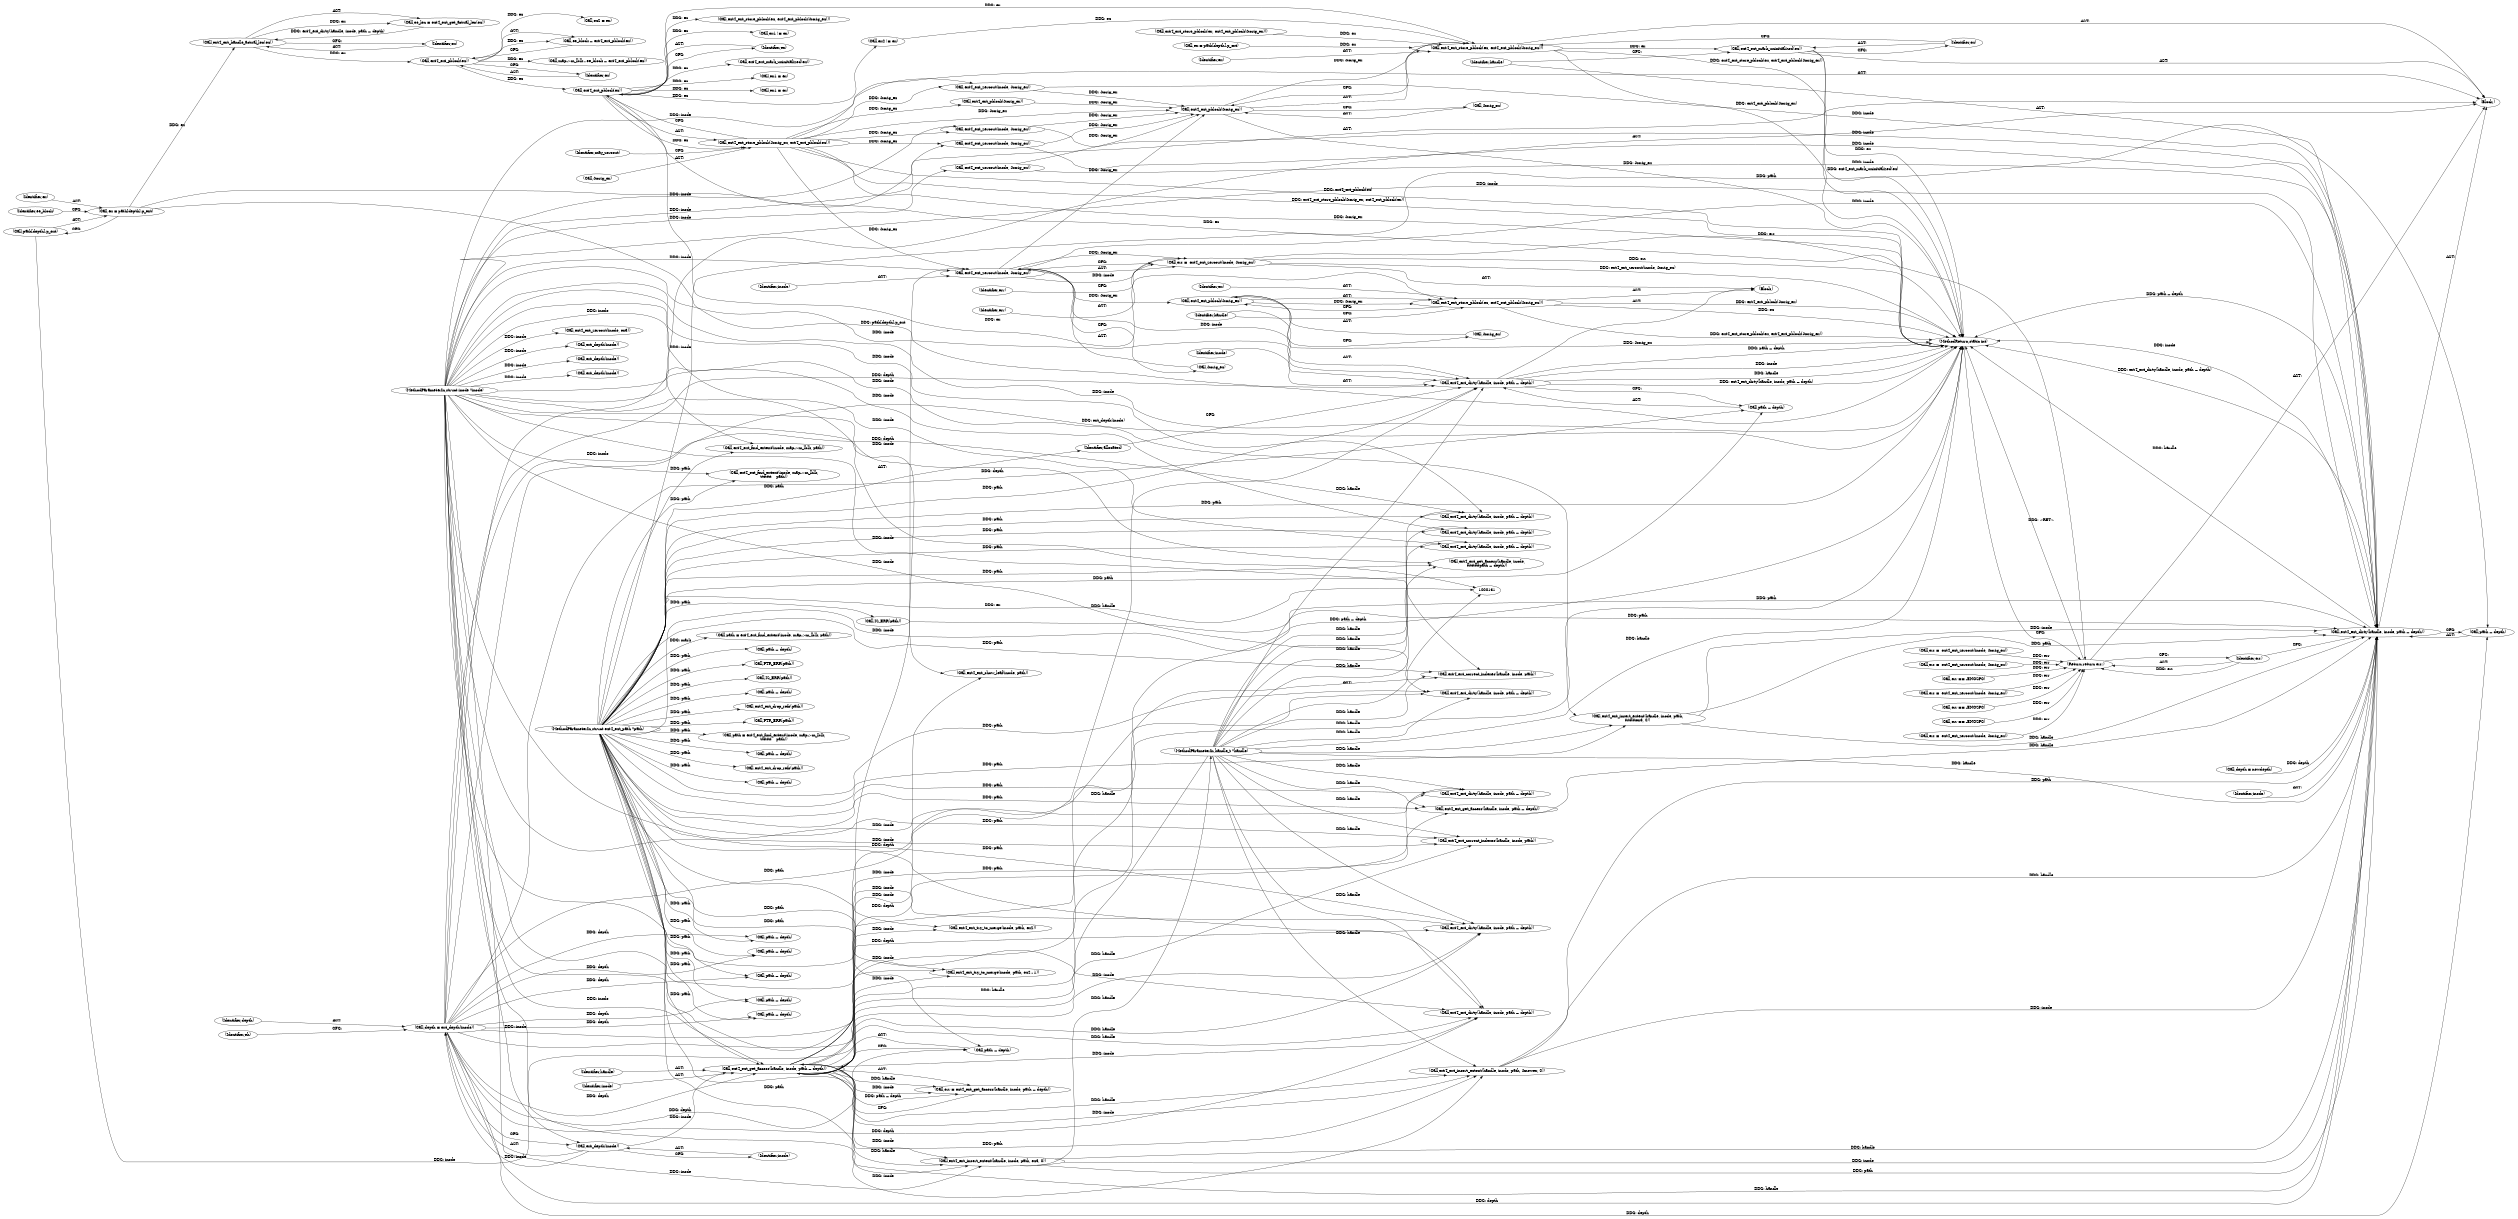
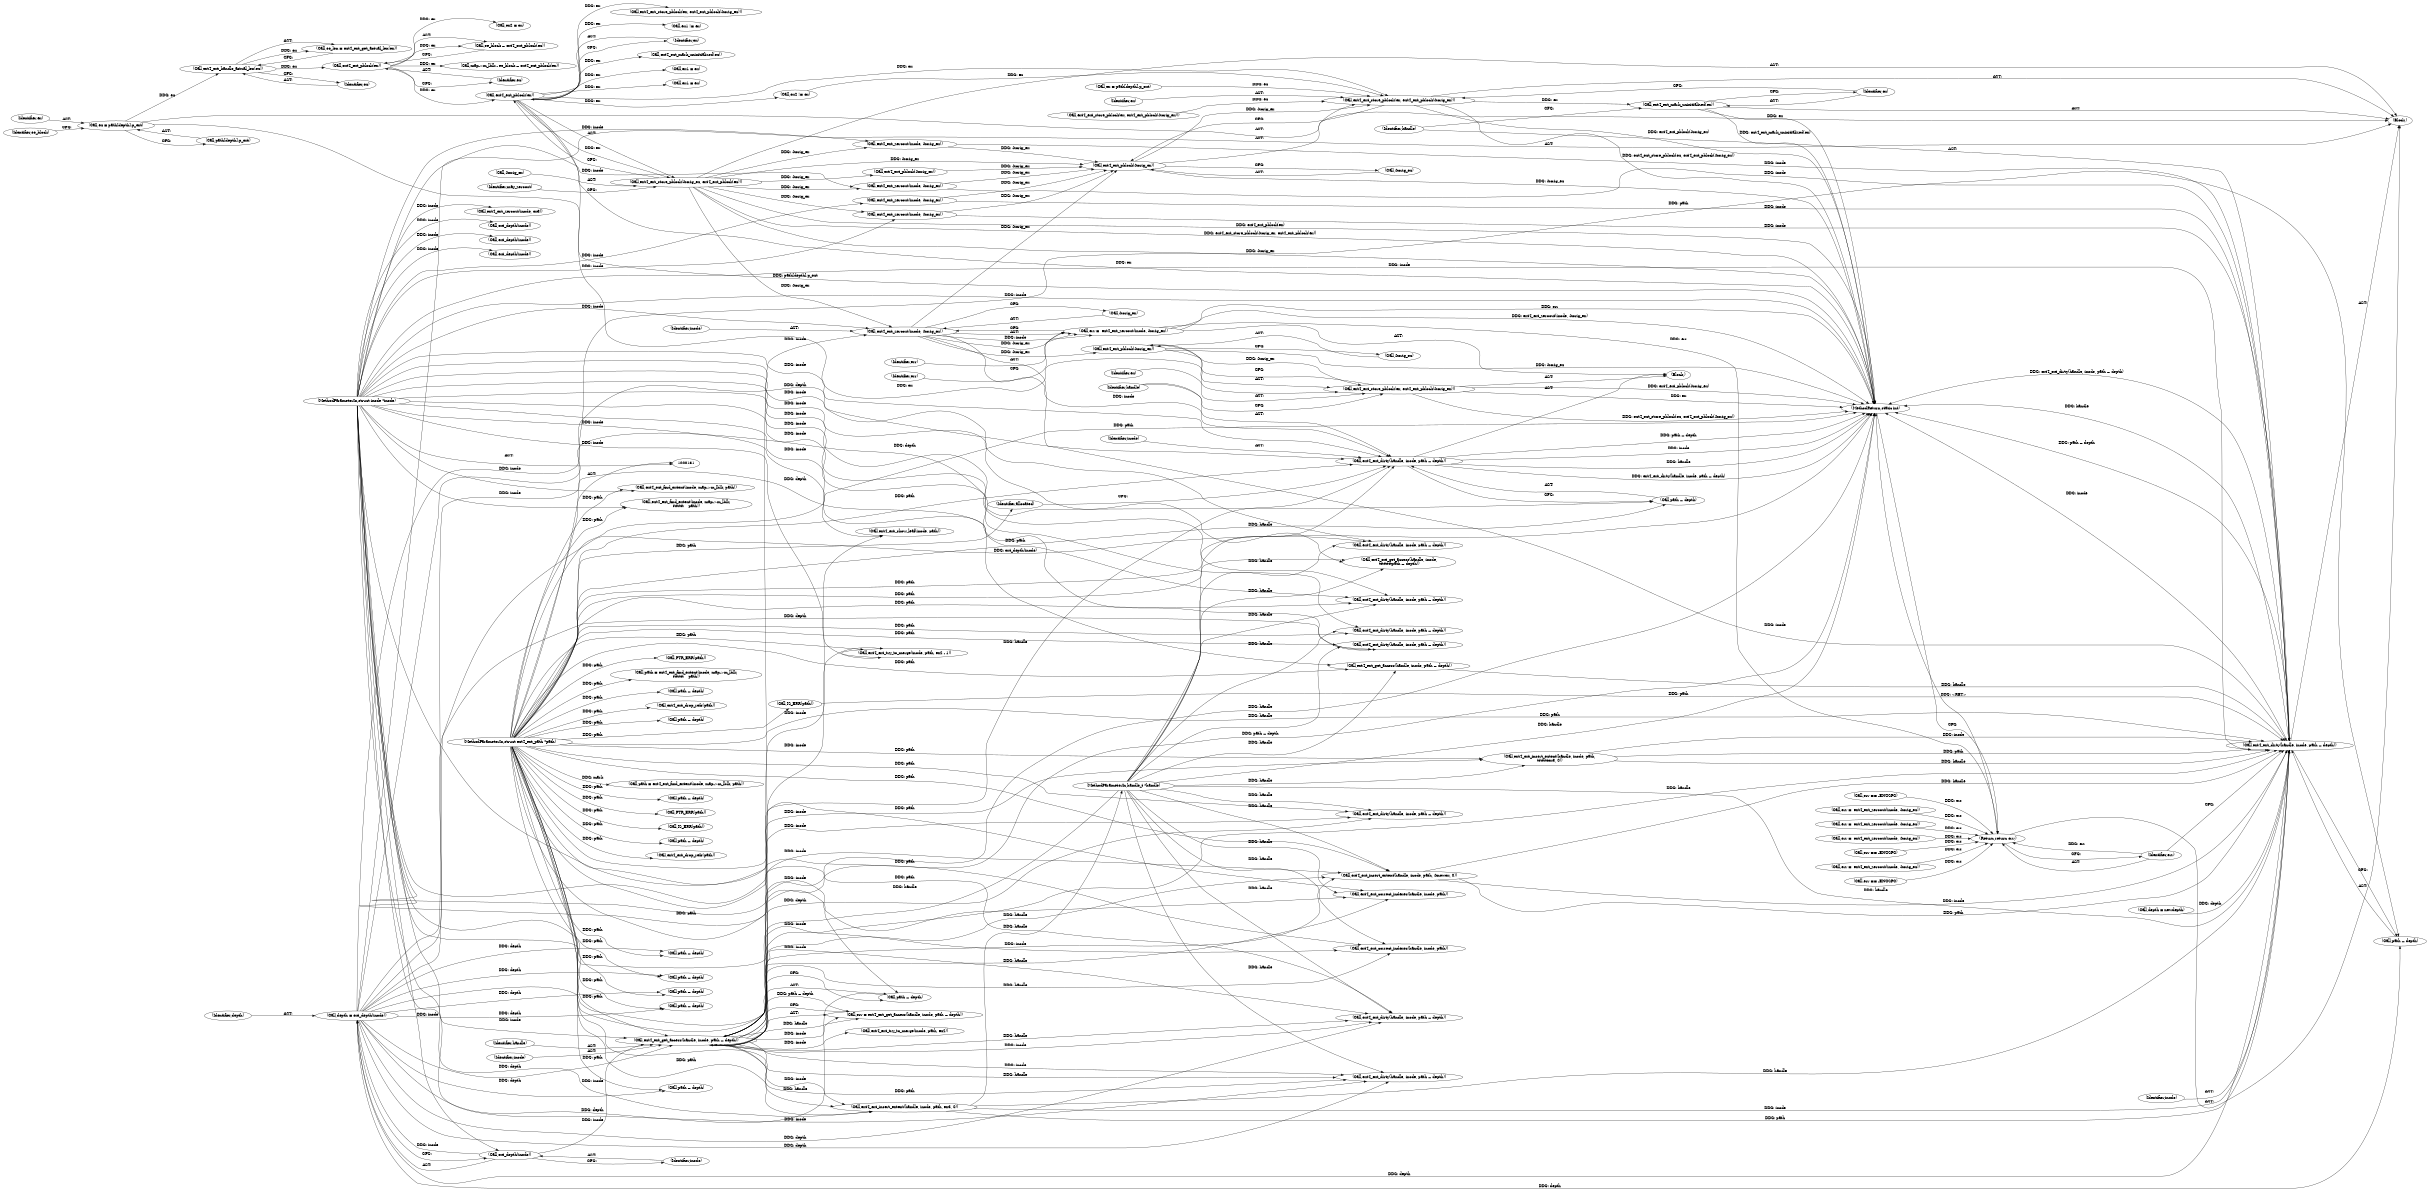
(338, 32) -> (289, 58)
(993, 605) -> (592, 474)
(1369, 703) -> none
(722, 881) -> none
(238, 1035) -> none
(143, 1162) -> (694, 448)
